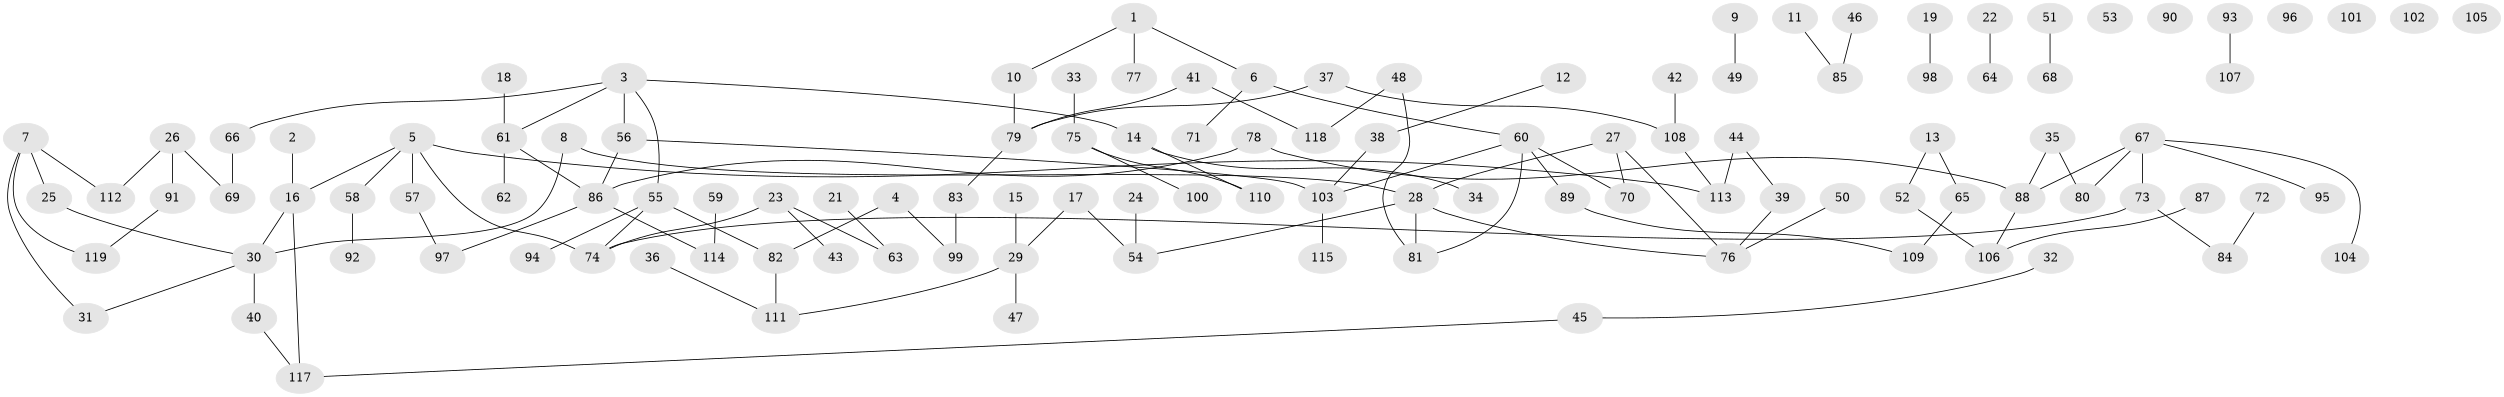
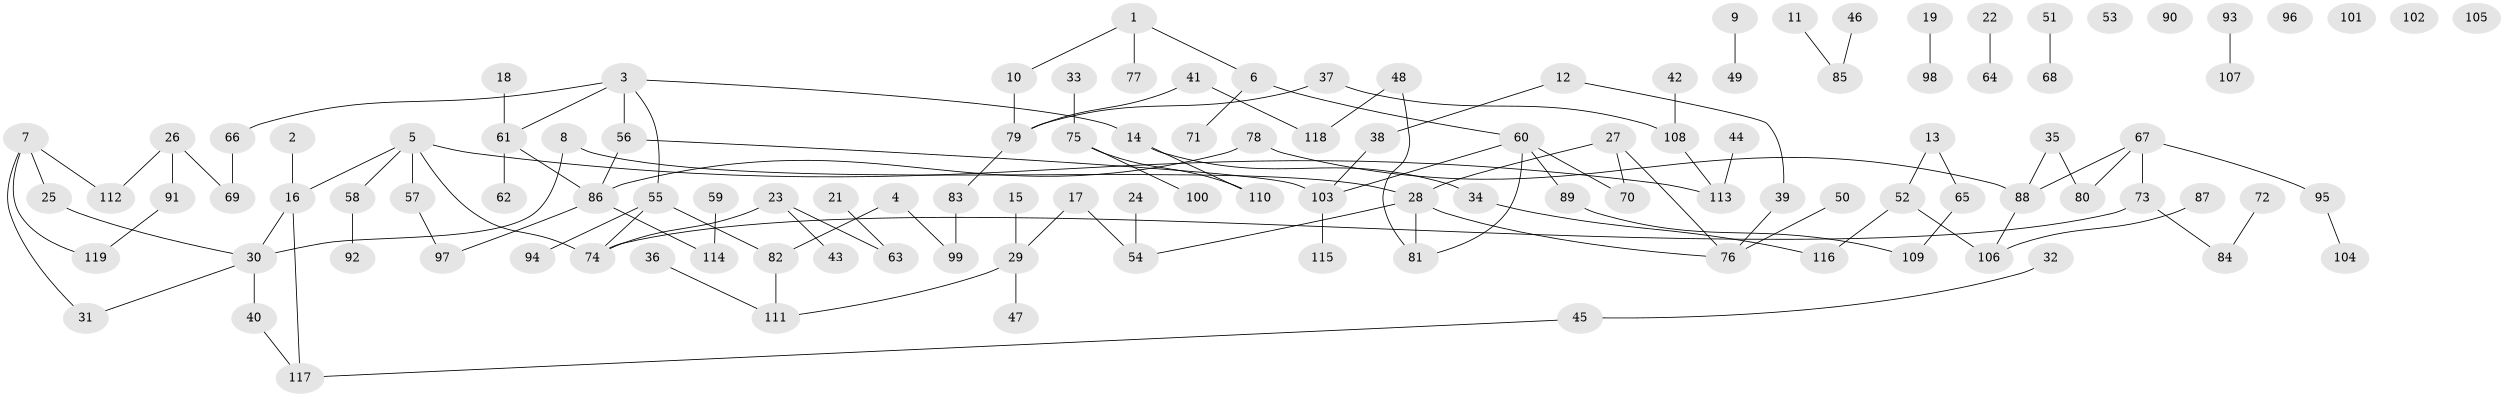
(2293, 157) -> (2334, 228)
(1760, 168) -> (1707, 108)
none -> (1824, 258)
